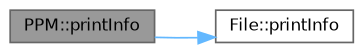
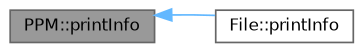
(176, 38) -> (194, 15)
